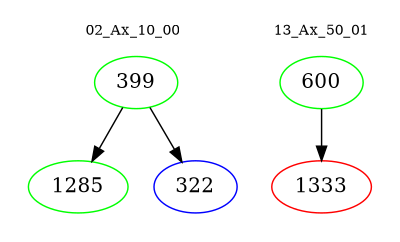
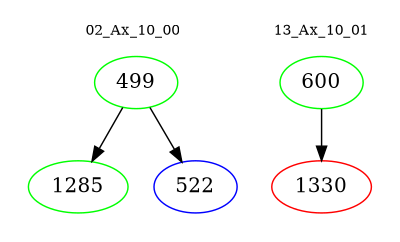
(322, 31) -> (322, 31)
(136, 83) -> (136, 83)
(196, 187) -> (196, 187)
(322, 187) -> (322, 187)
